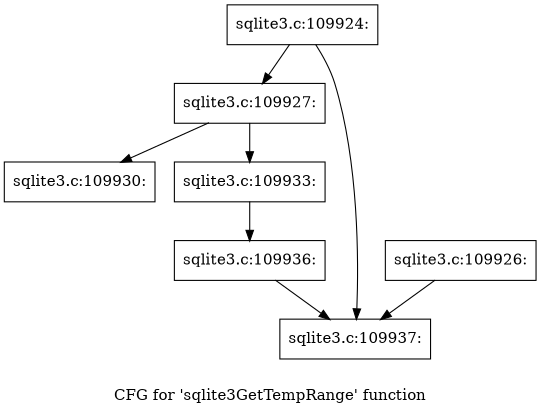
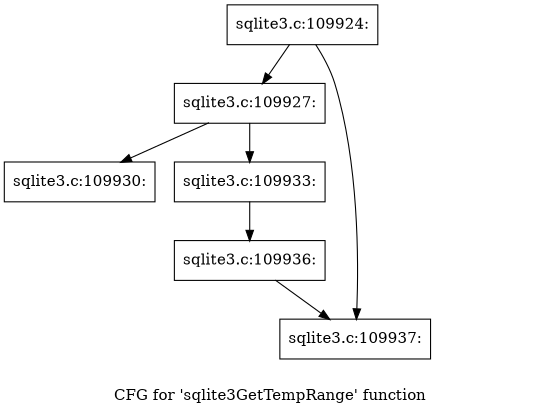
(461, 260) -> none
